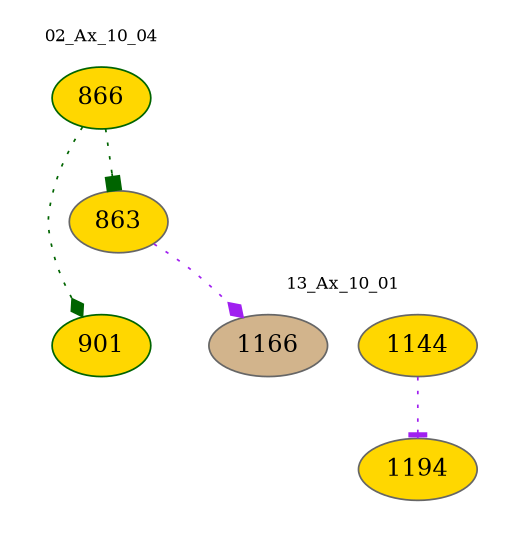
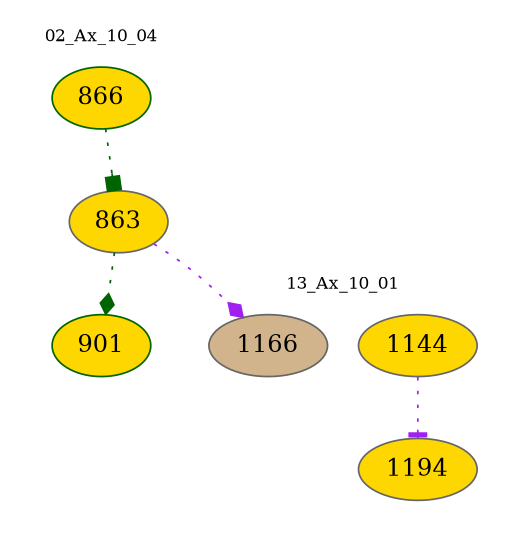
(49, 211) -> (112, 273)
